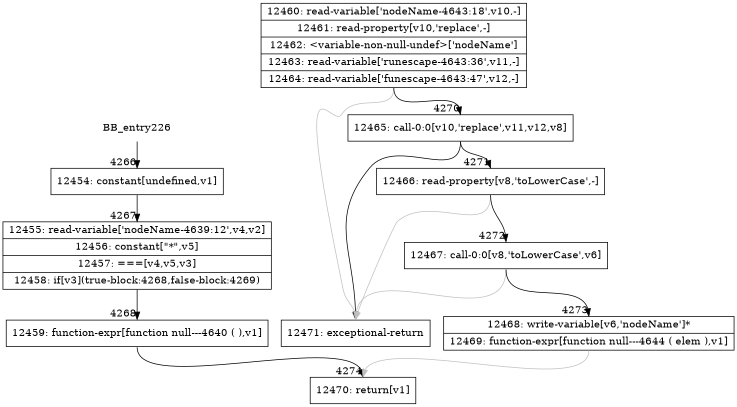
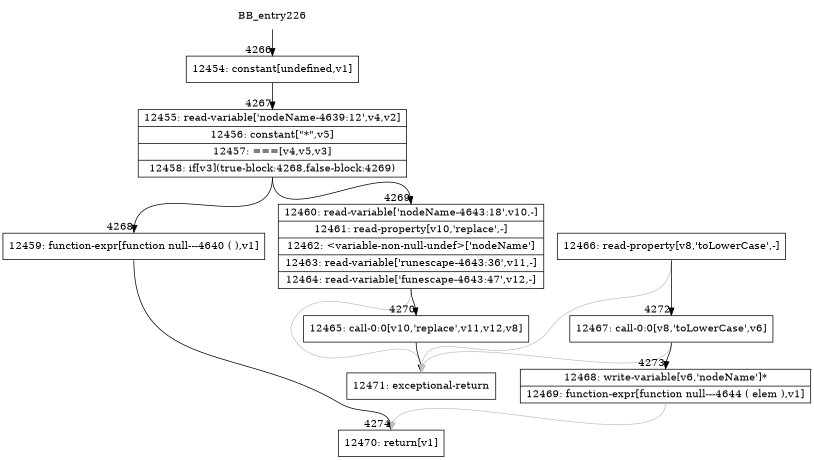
(472, 154) -> none
none -> (338, 192)
